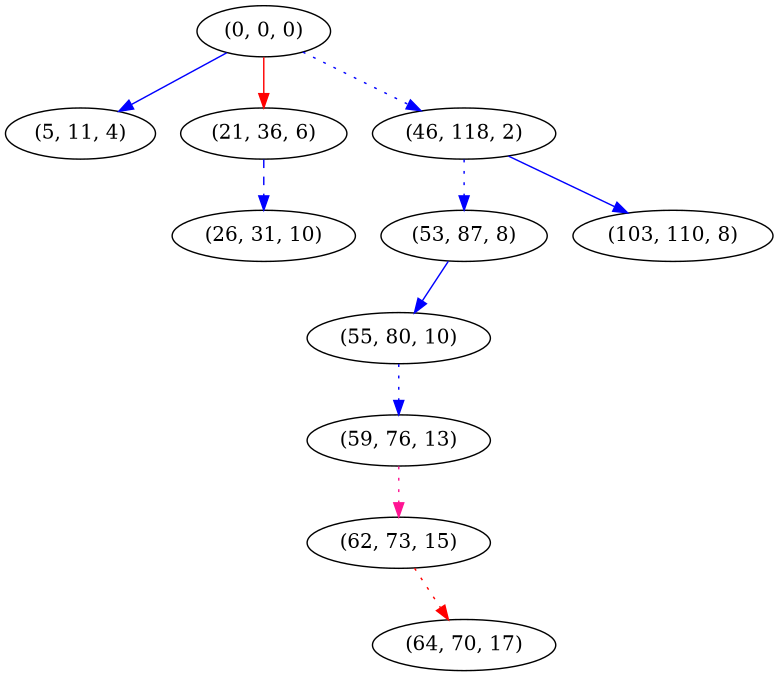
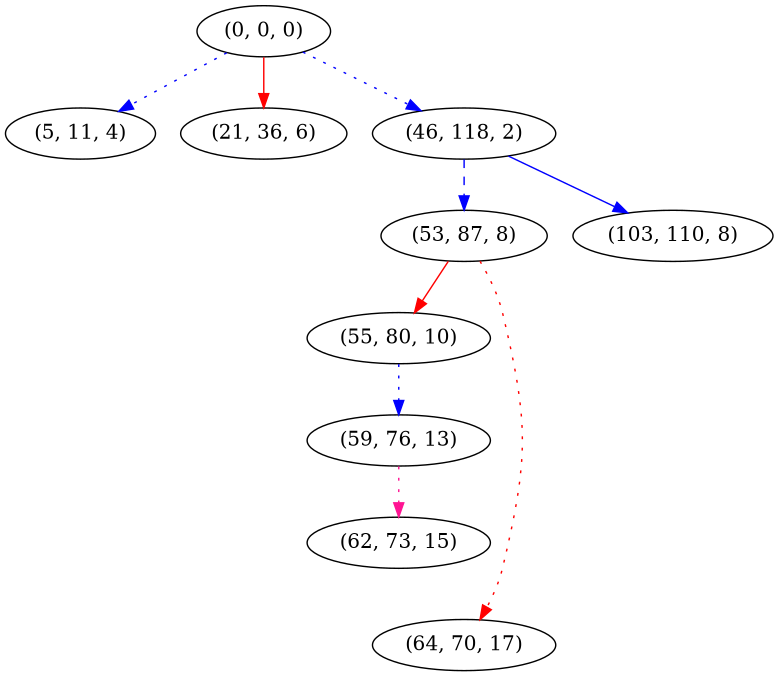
(179, 79) -> (179, 79)
(464, 178) -> (464, 178)
(264, 236) -> none
(435, 281) -> (435, 281)
(428, 588) -> (522, 433)
